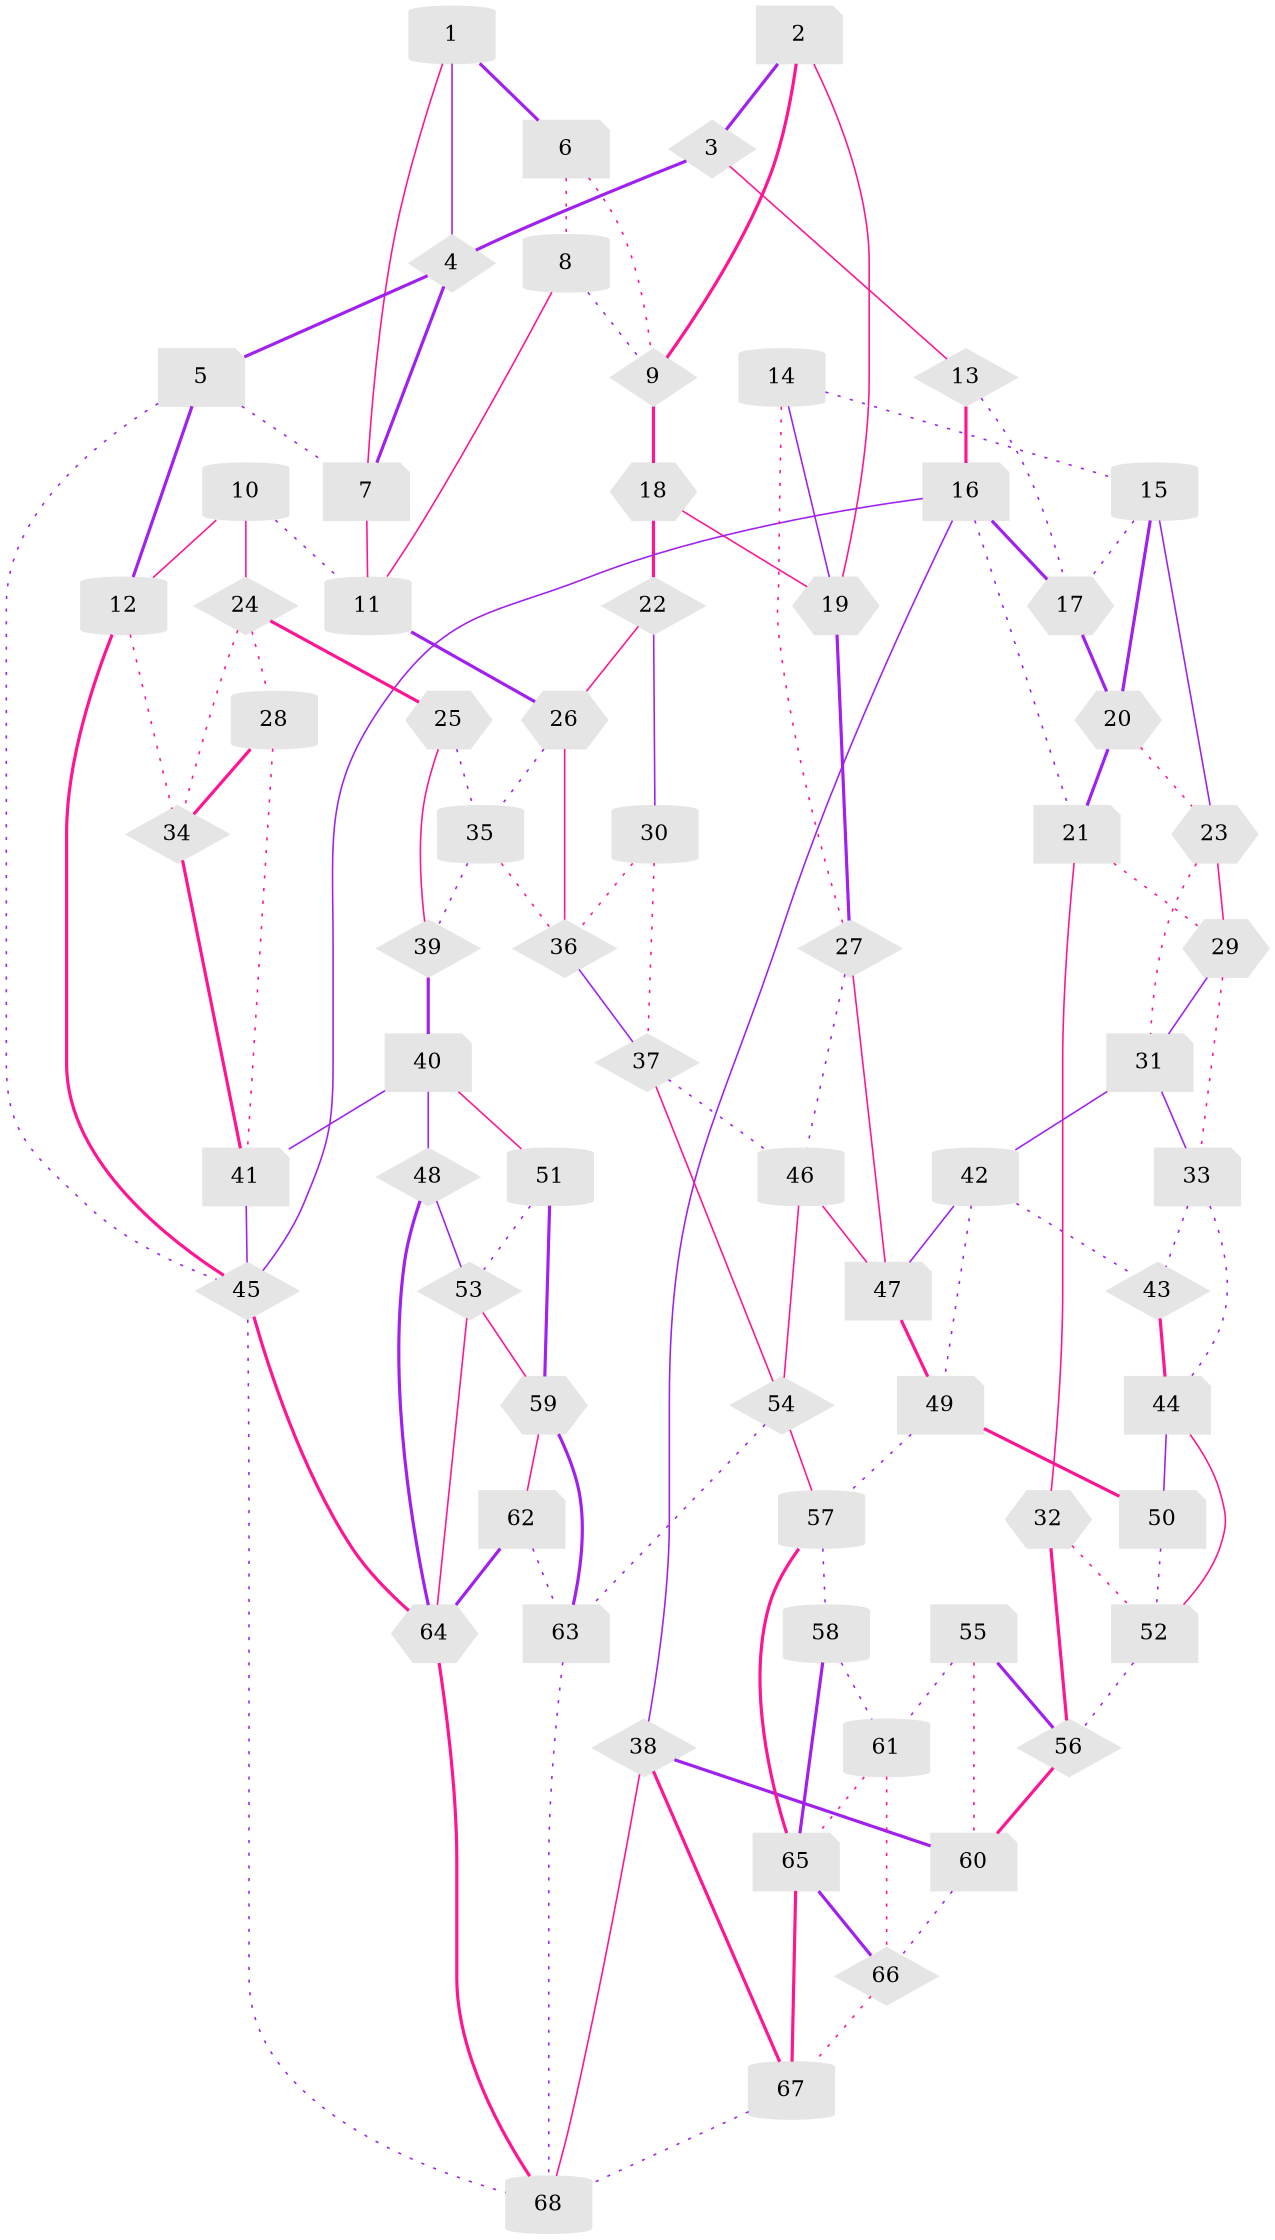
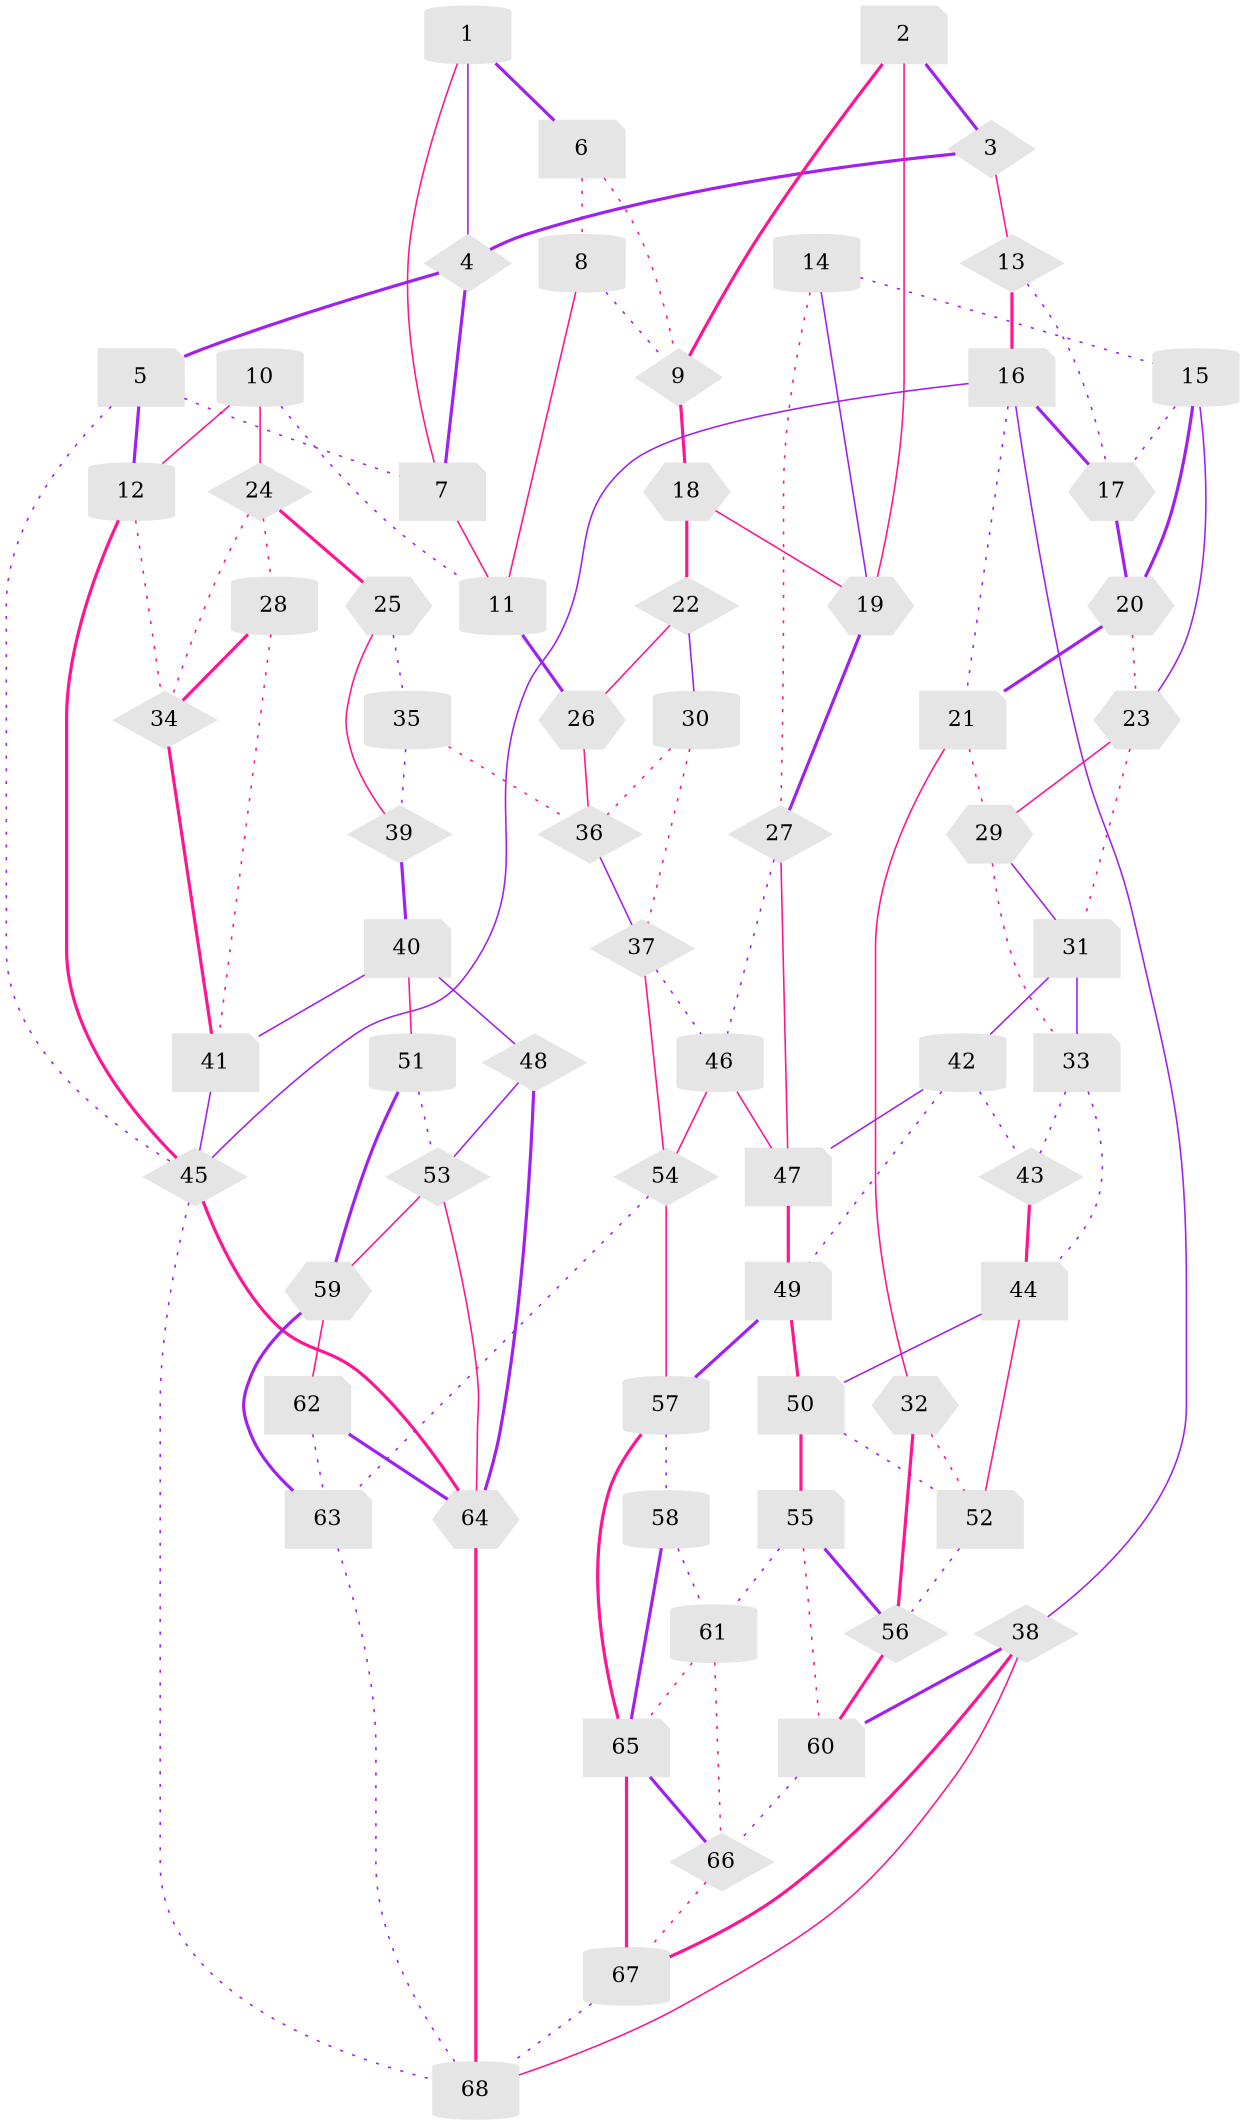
(523, 777) -> none
none -> (801, 1463)
(881, 1463) -> (727, 1349)
